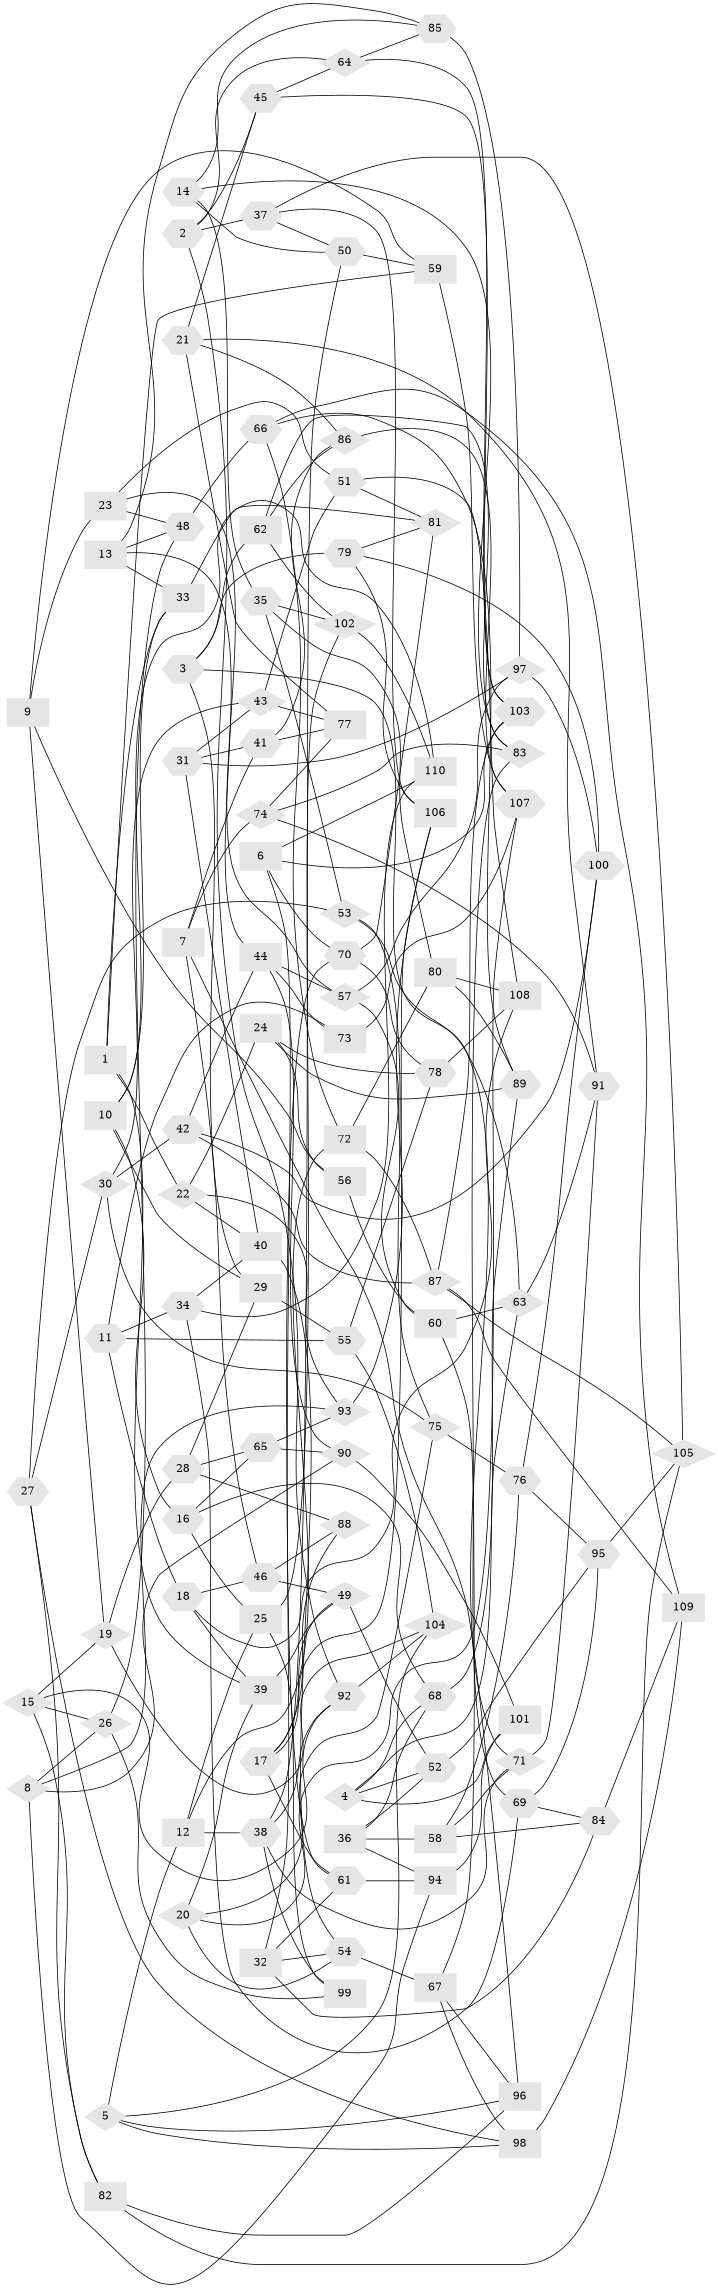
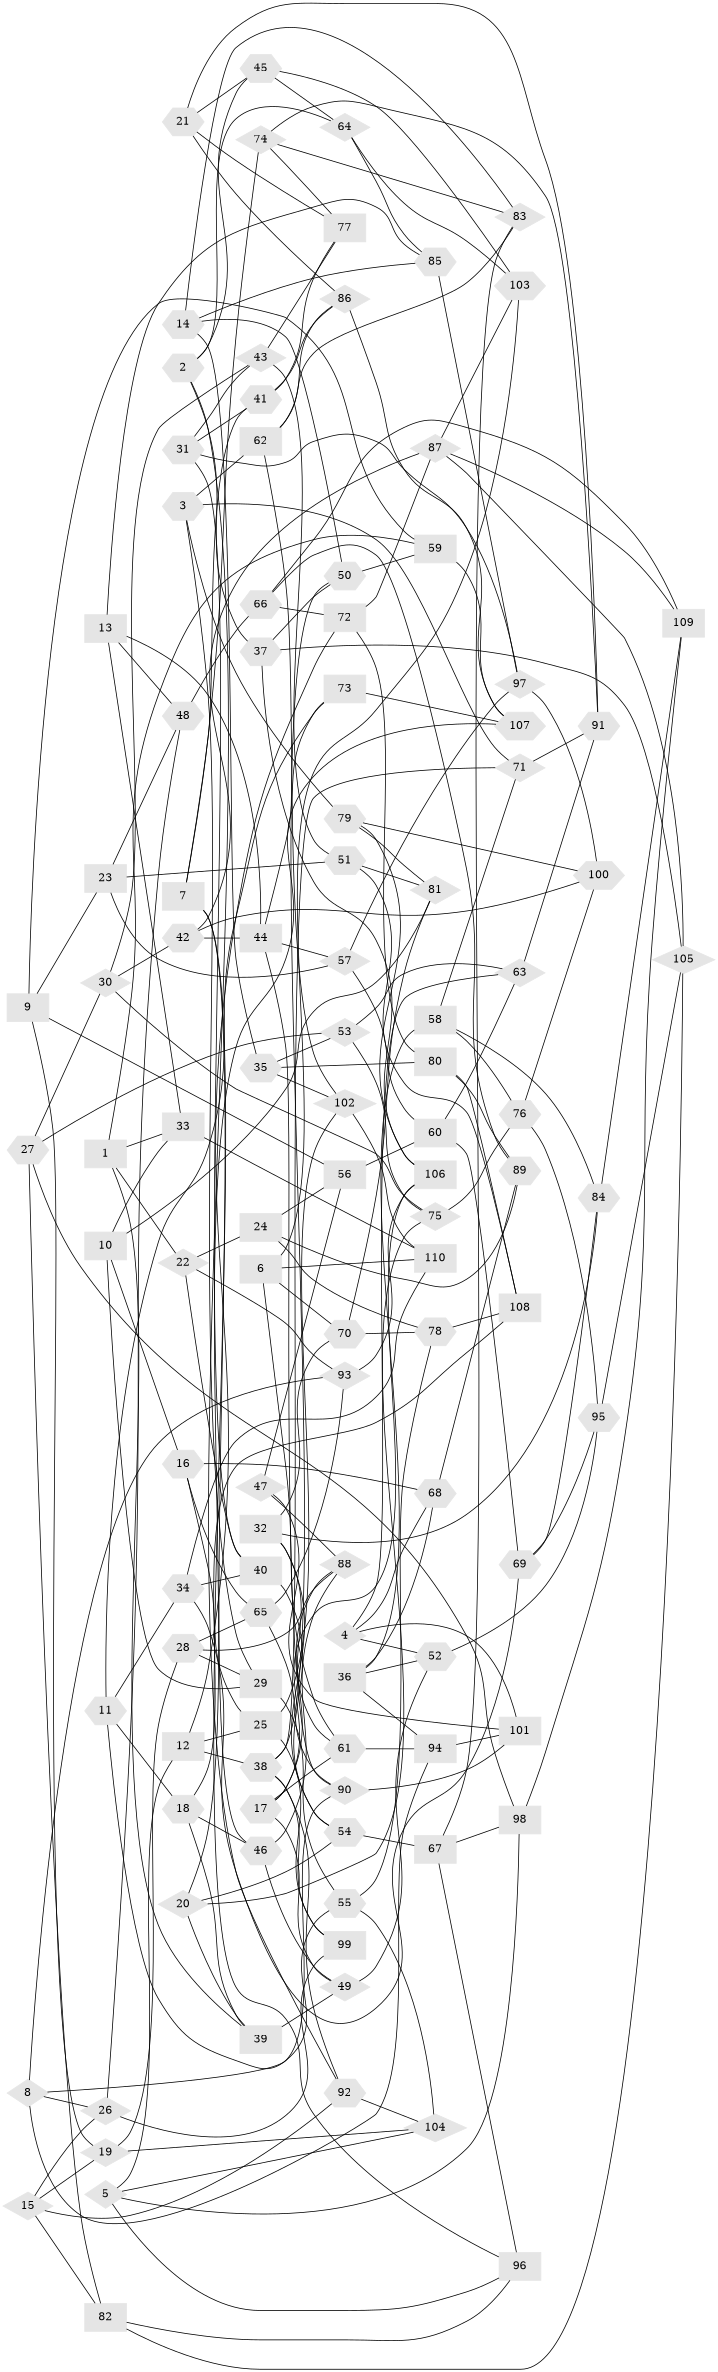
none -> (261, 1487)
